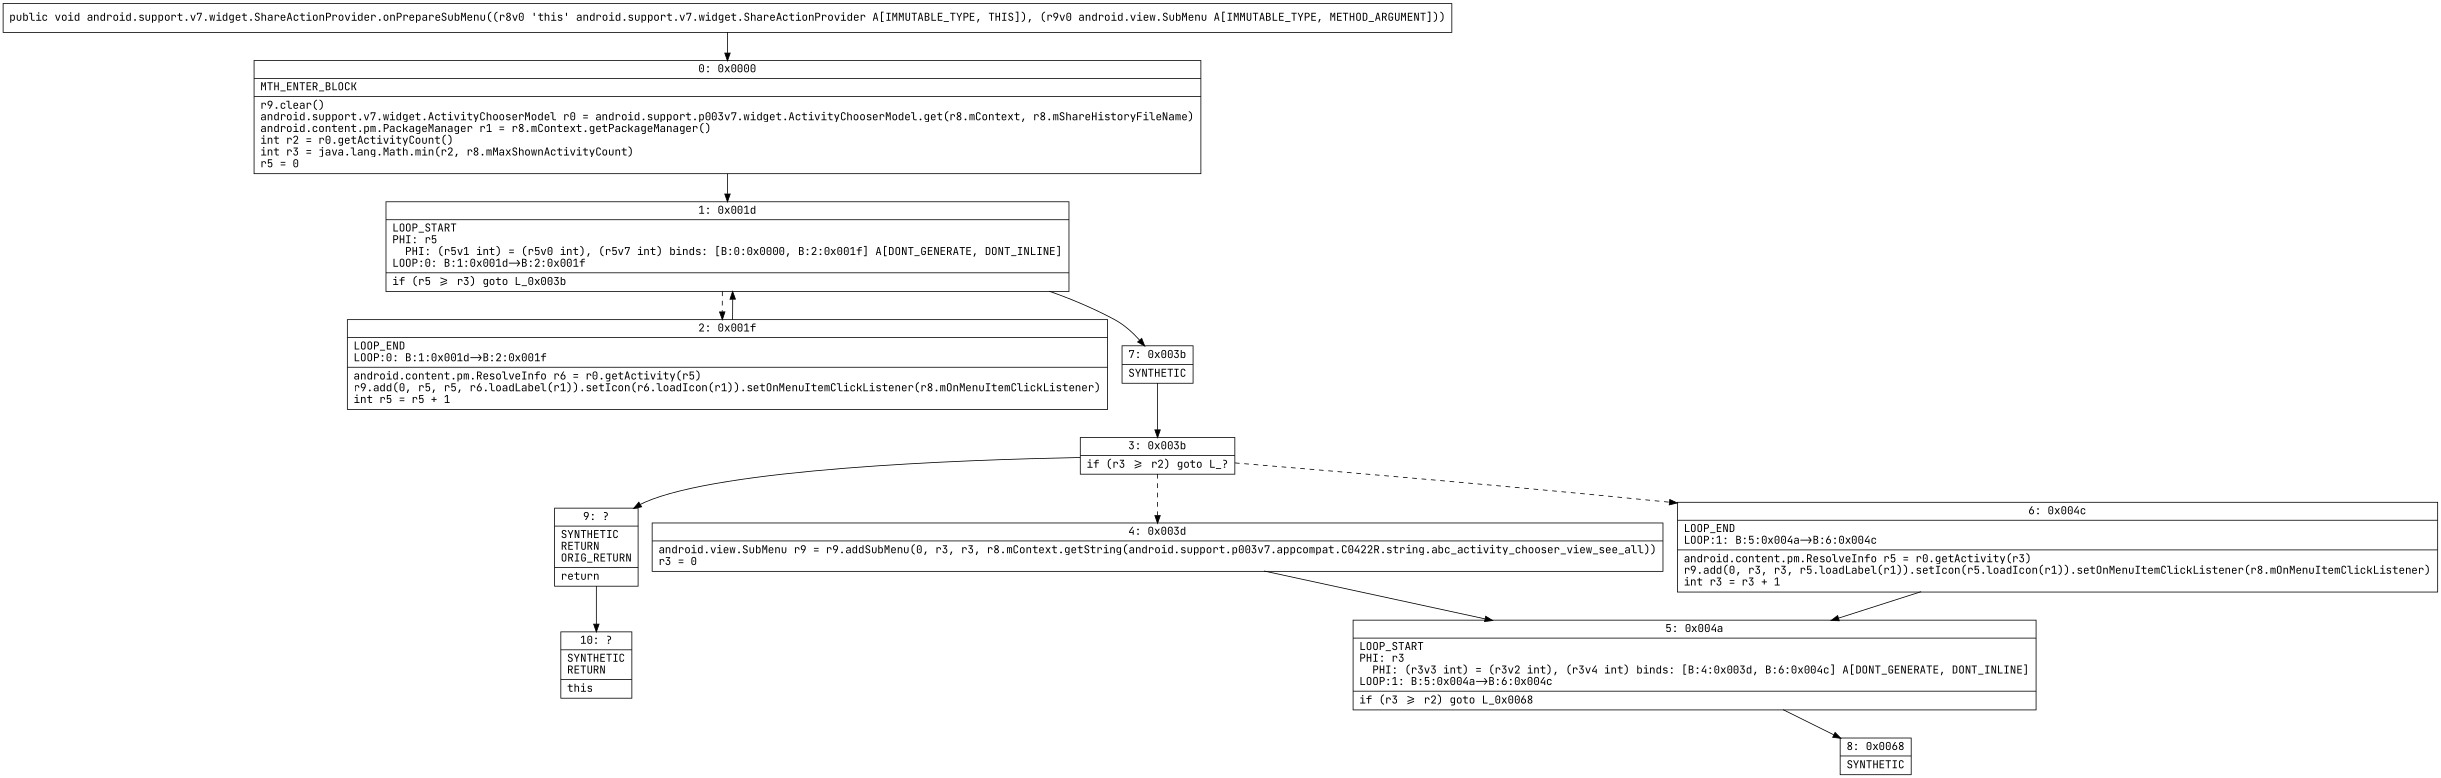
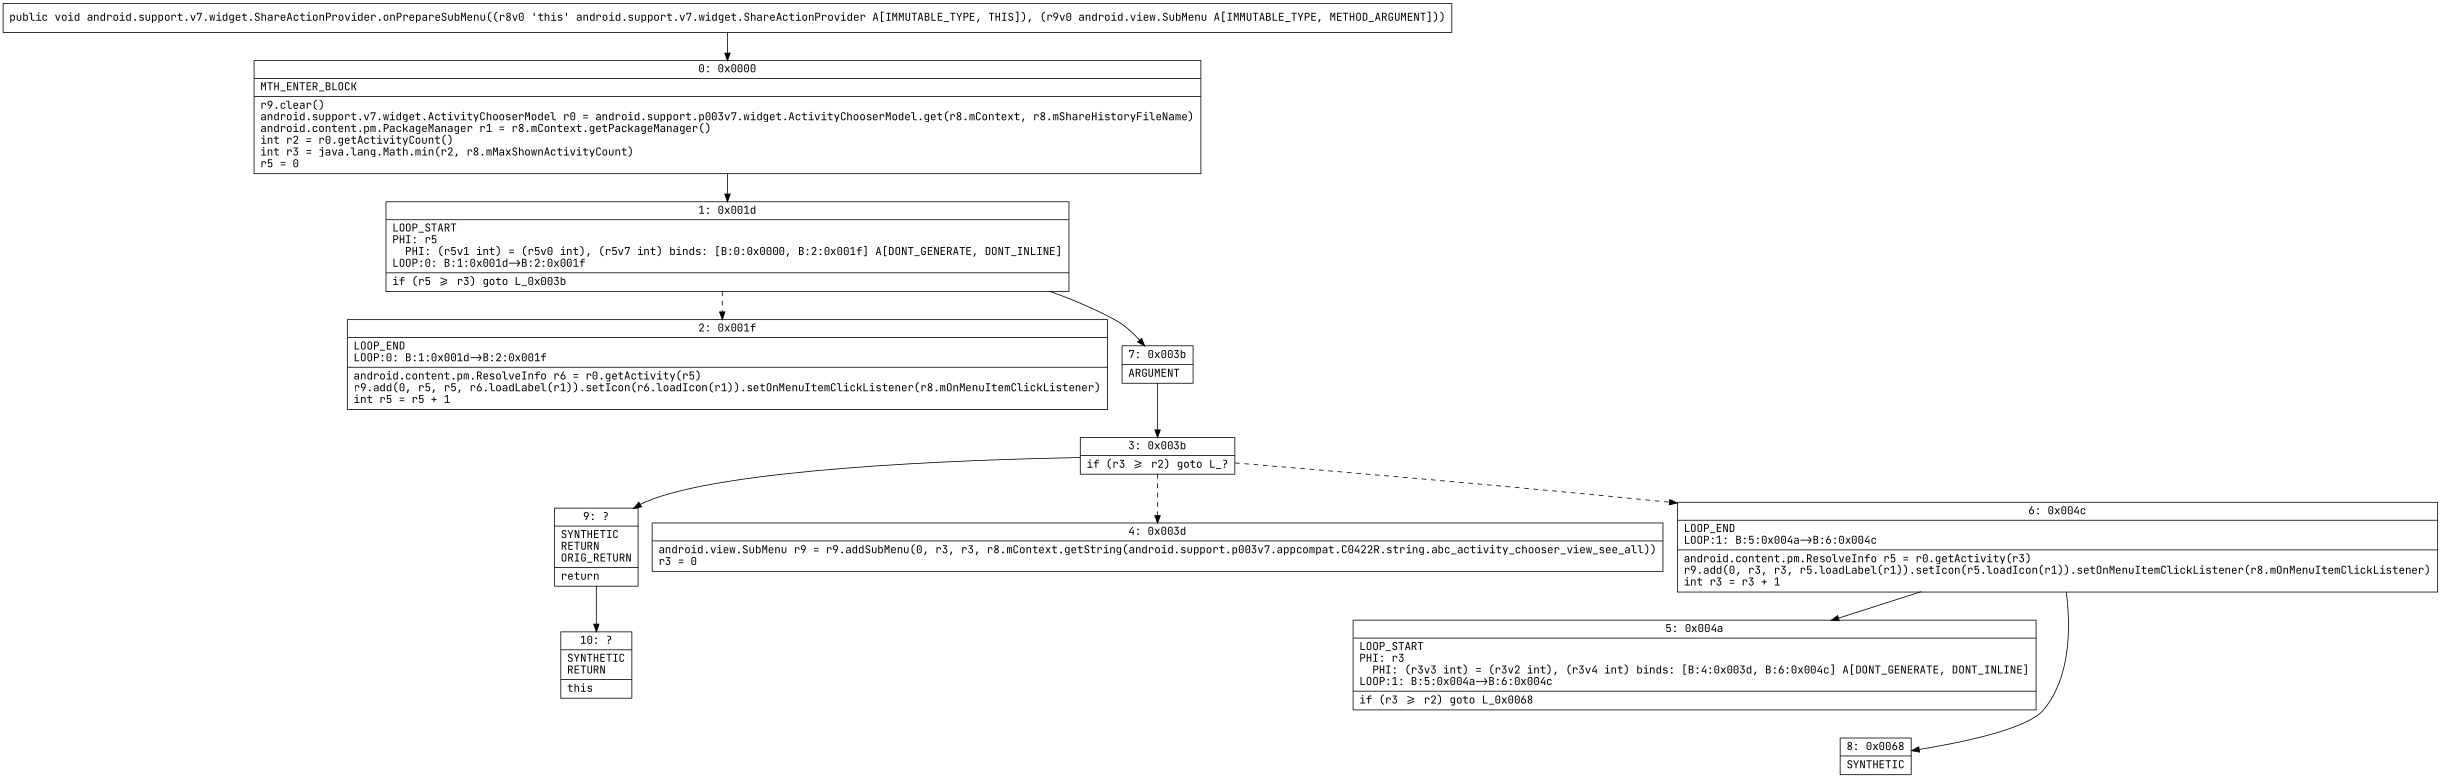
(733, 310) -> none
(1158, 373) -> (1154, 373)
(1374, 595) -> none
(1808, 722) -> (2040, 713)
